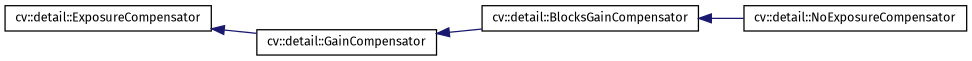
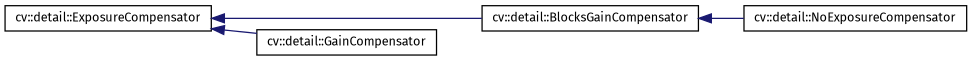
(466, 31) -> (353, 18)
